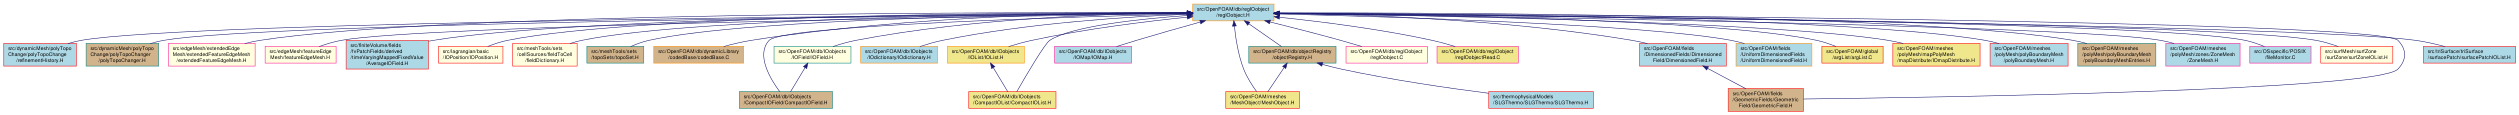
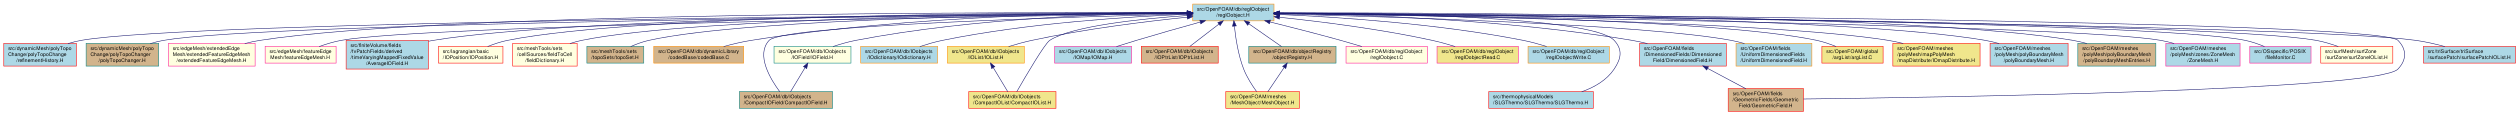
none -> (1180, 55)
none -> (1569, 55)
(1405, 81) -> (1586, 30)
